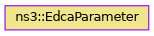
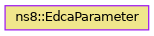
(77, 18) -> (77, 18)
